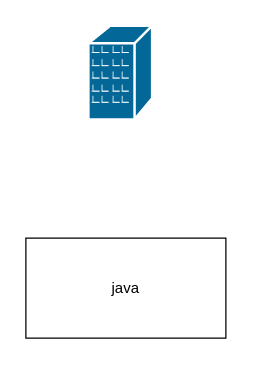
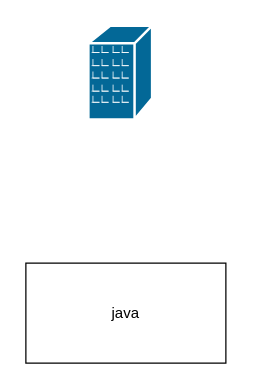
(126, 288) -> (126, 313)
